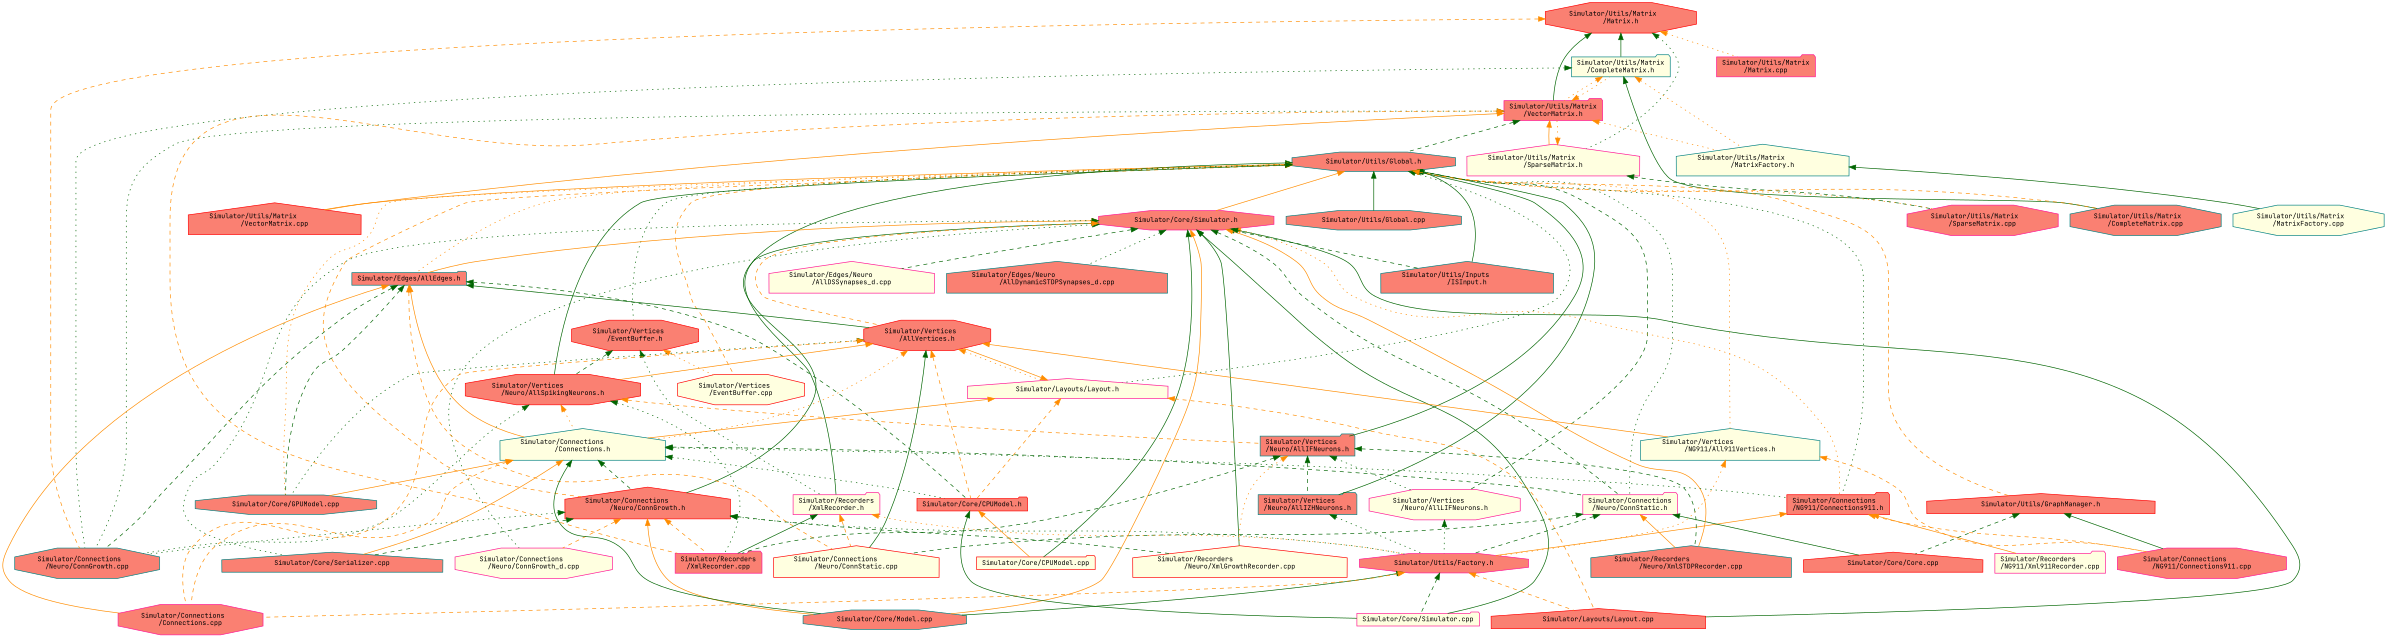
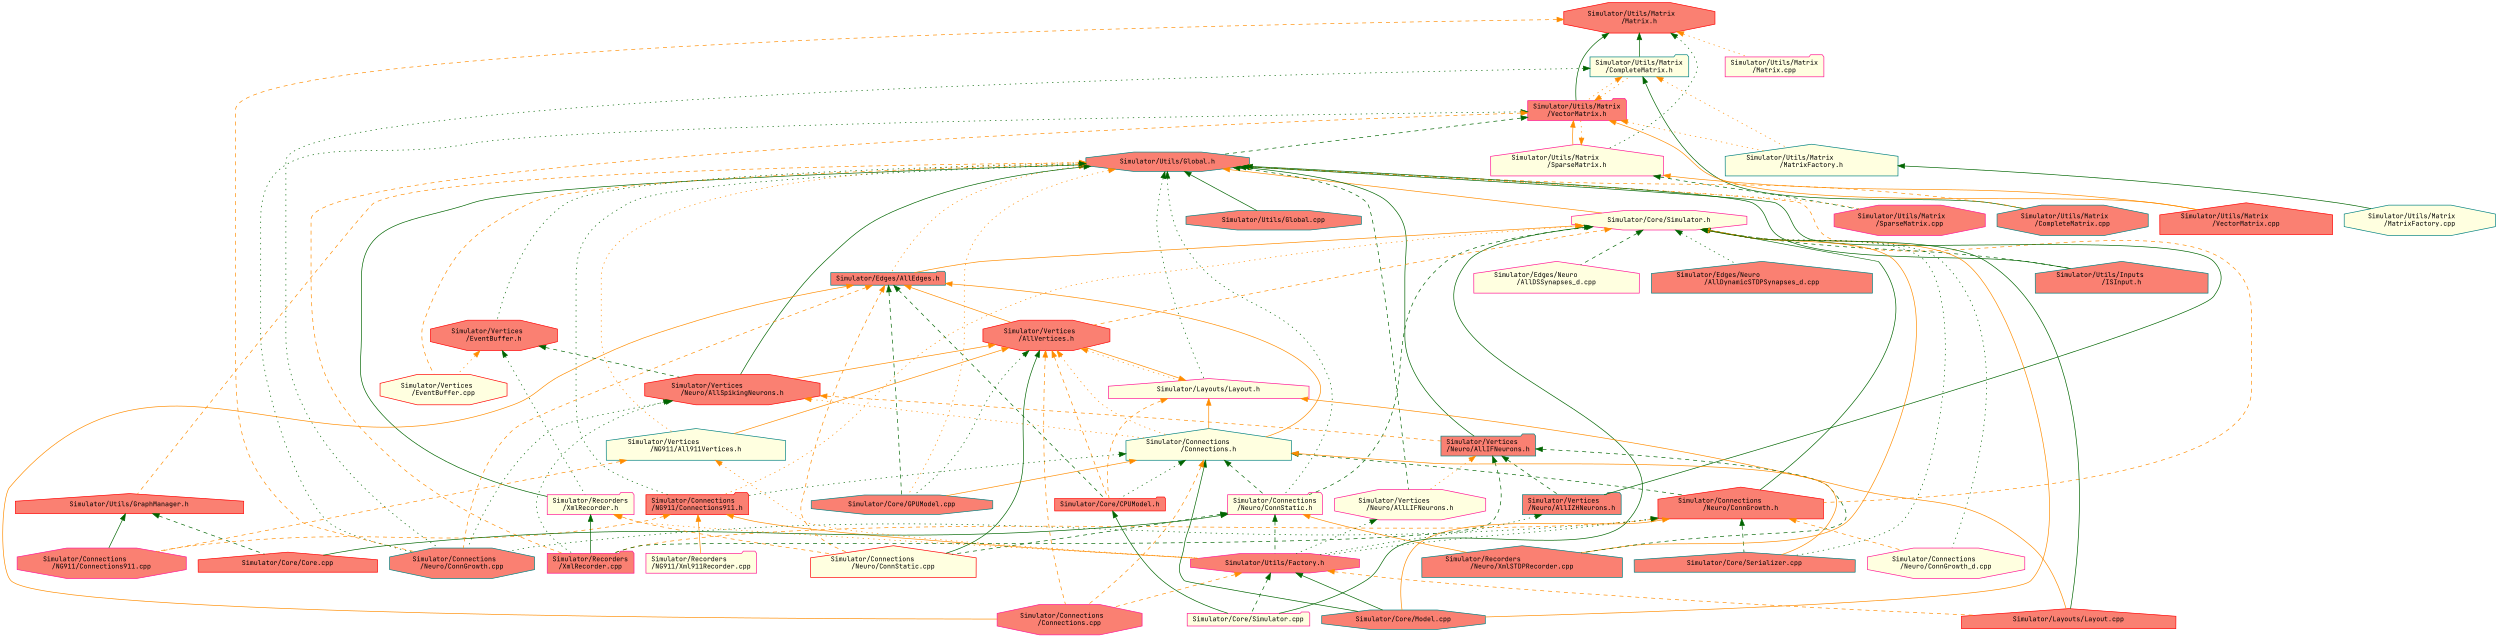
(1766, 67) -> (1775, 67)
(804, 179) -> (1934, 190)
(1186, 220) -> (1659, 220)
(671, 306) -> (958, 304)
(241, 409) -> (627, 379)
(1424, 441) -> (1711, 457)
(1388, 480) -> (1450, 475)
(1036, 563) -> none
(1240, 563) -> none
